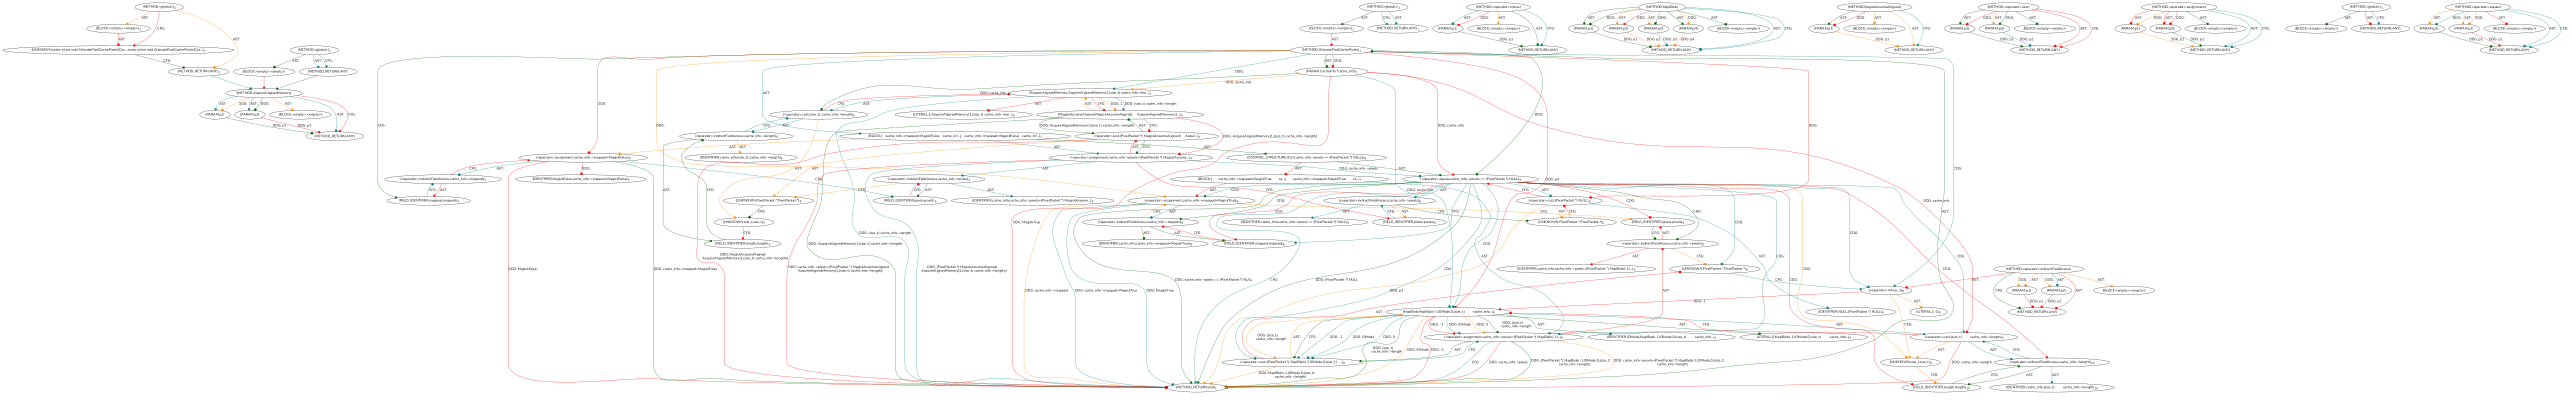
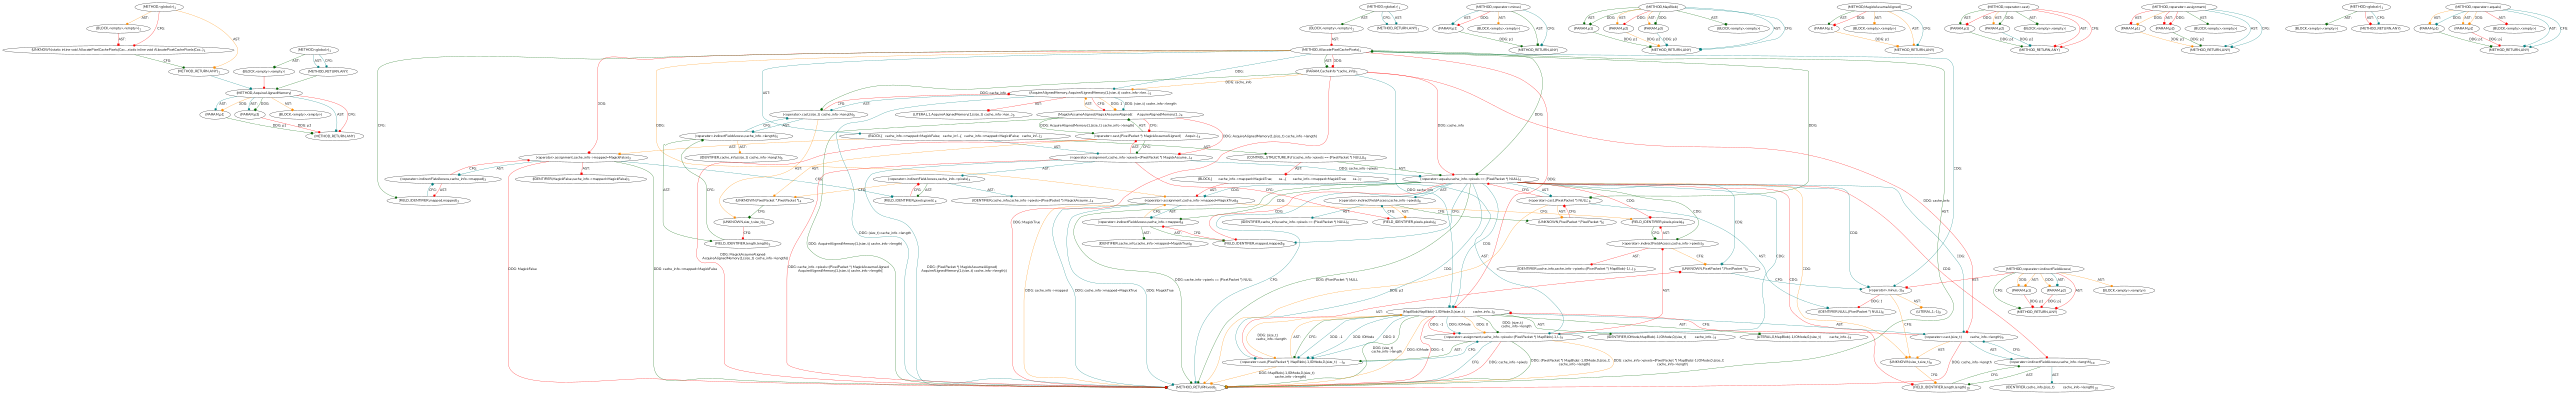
(1688, 29) -> none
(1753, 66) -> (1753, 66)
(587, 168) -> (587, 168)
(1552, 179) -> (1552, 179)
(1681, 301) -> (1870, 301)
